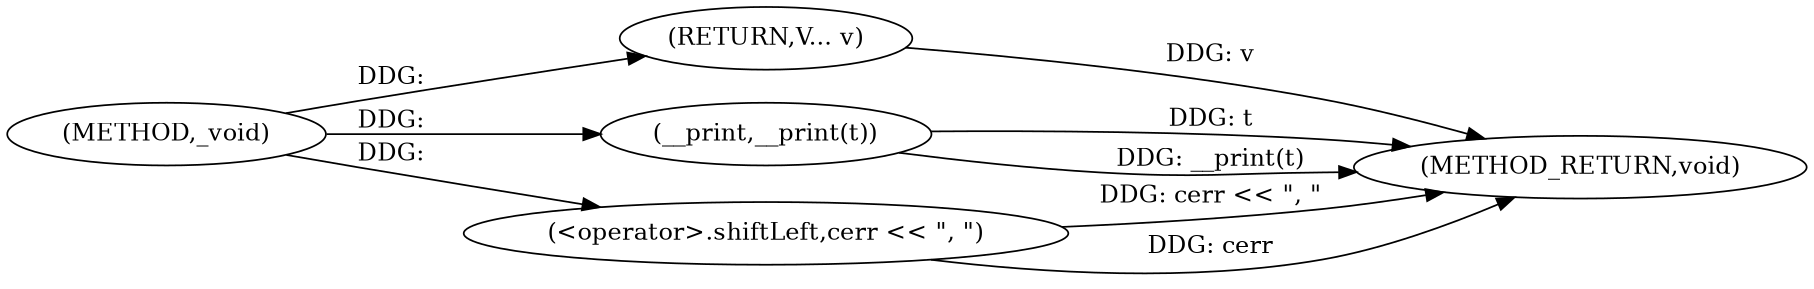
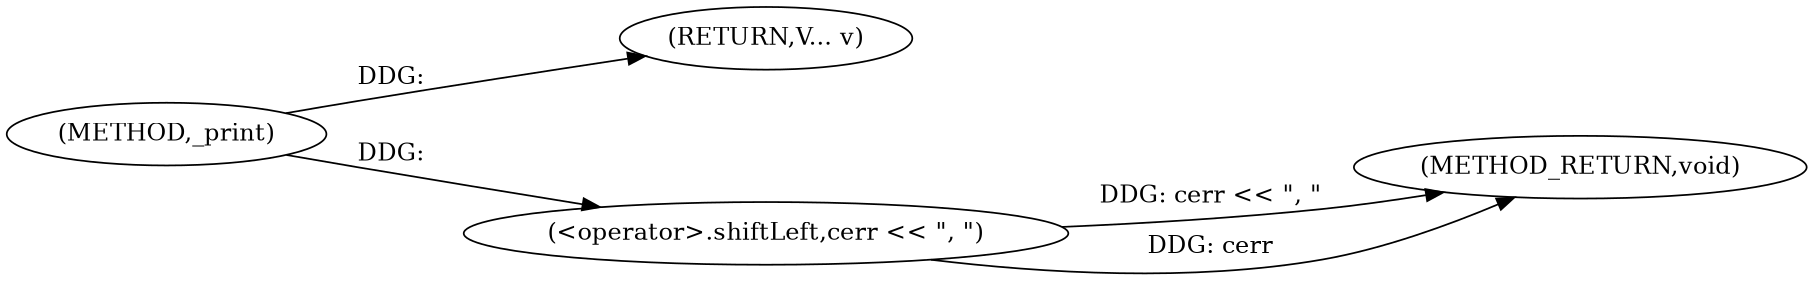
(1188, 78) -> none
(167, 134) -> (167, 134)
(766, 134) -> none
